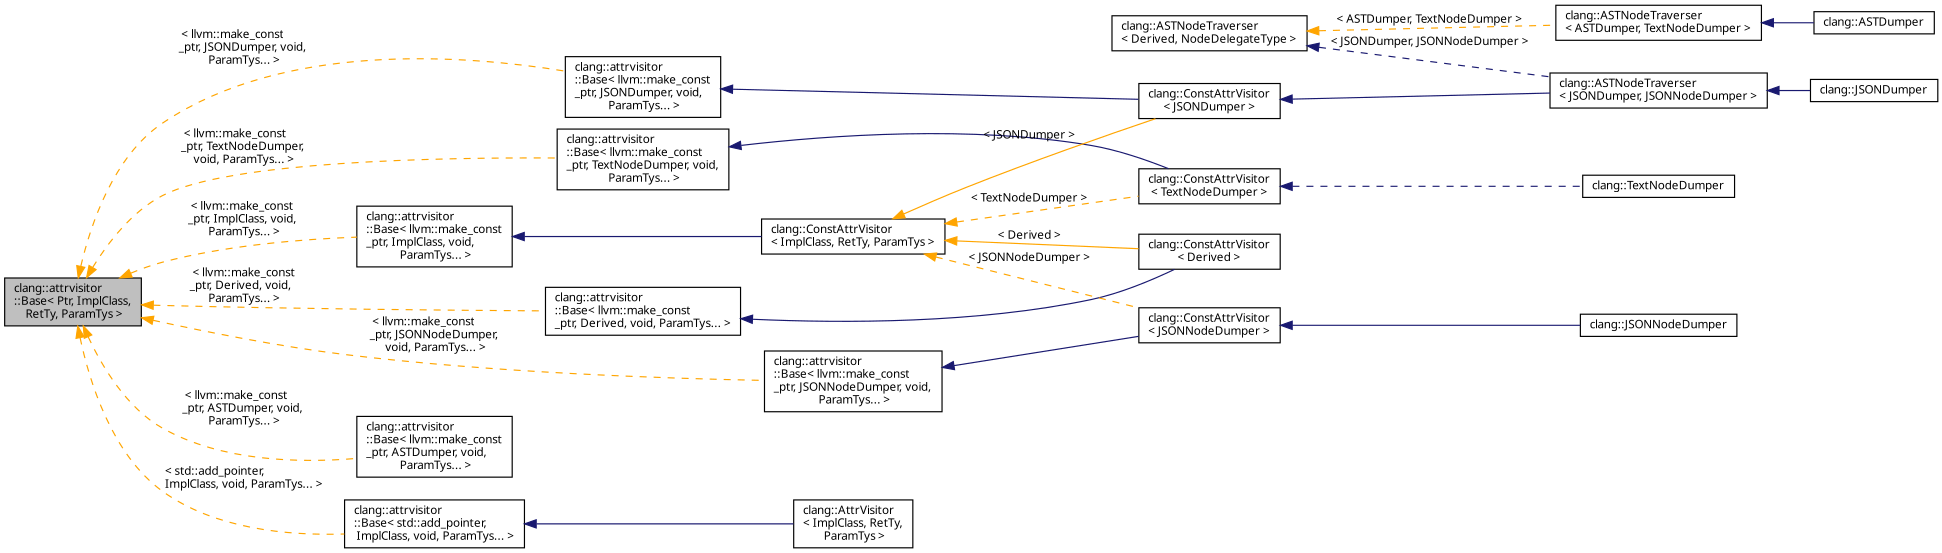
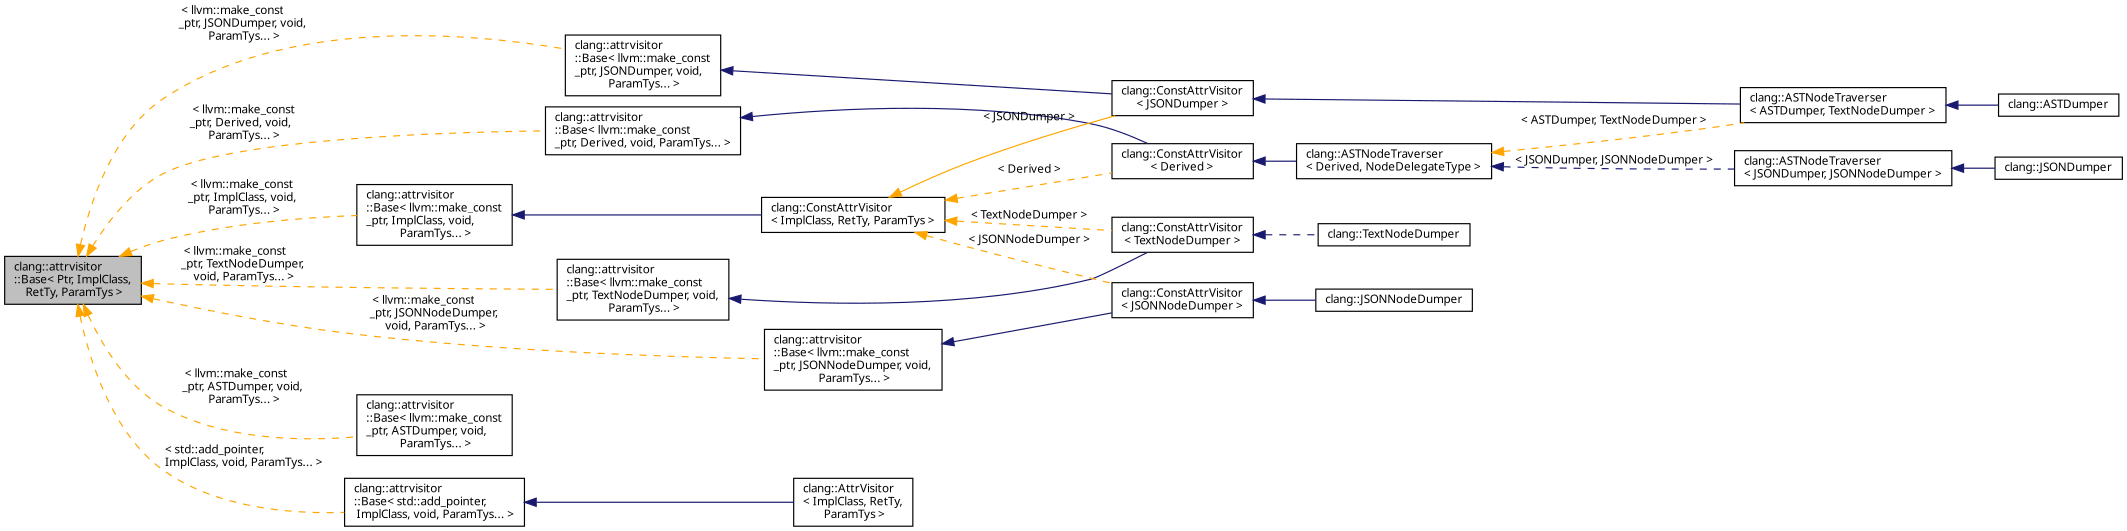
(1421, 96) -> (1503, 102)
none -> (1281, 161)
(1048, 245) -> (1034, 186)
